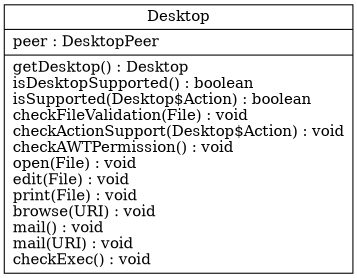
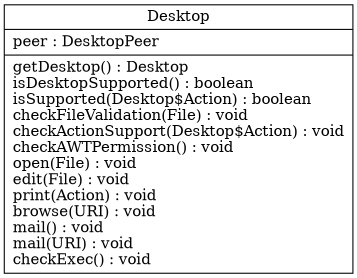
(75, 196) -> (85, 196)
